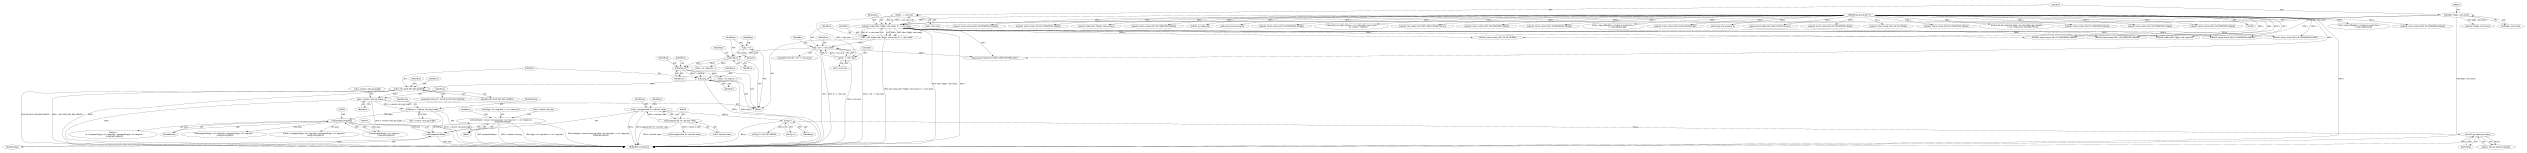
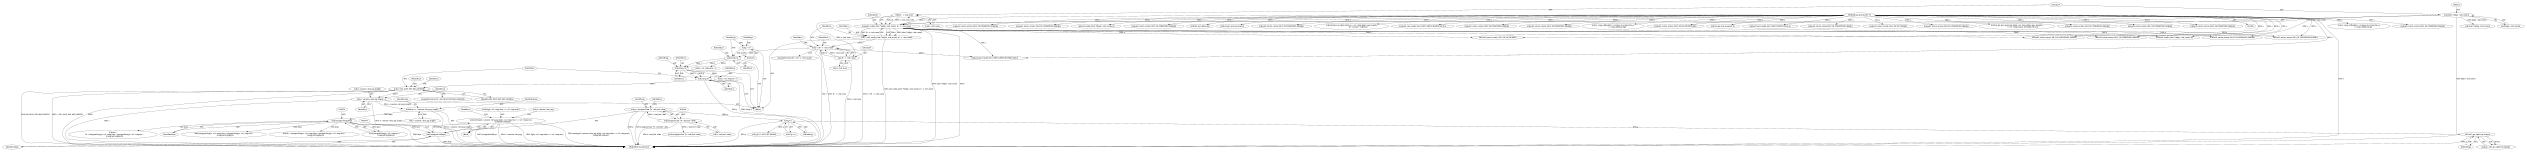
none -> (469, 144)
